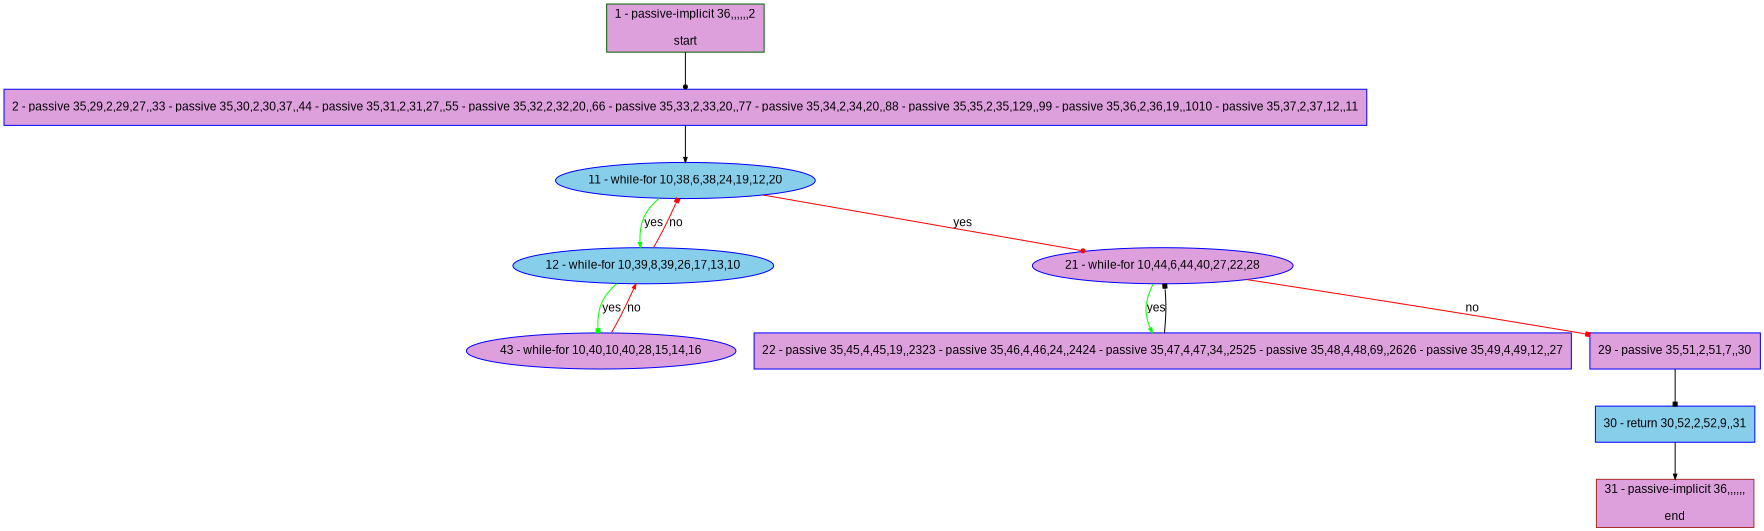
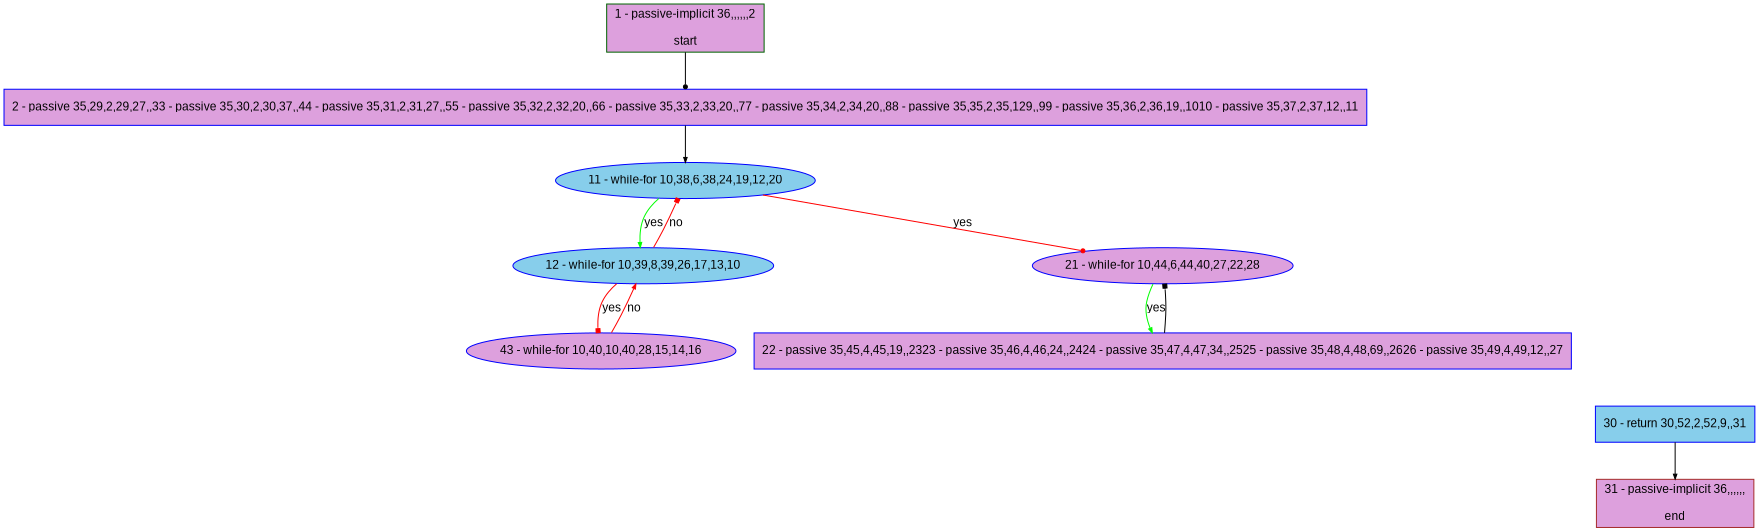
(602, 303) -> (602, 303)
(1675, 351) -> none
